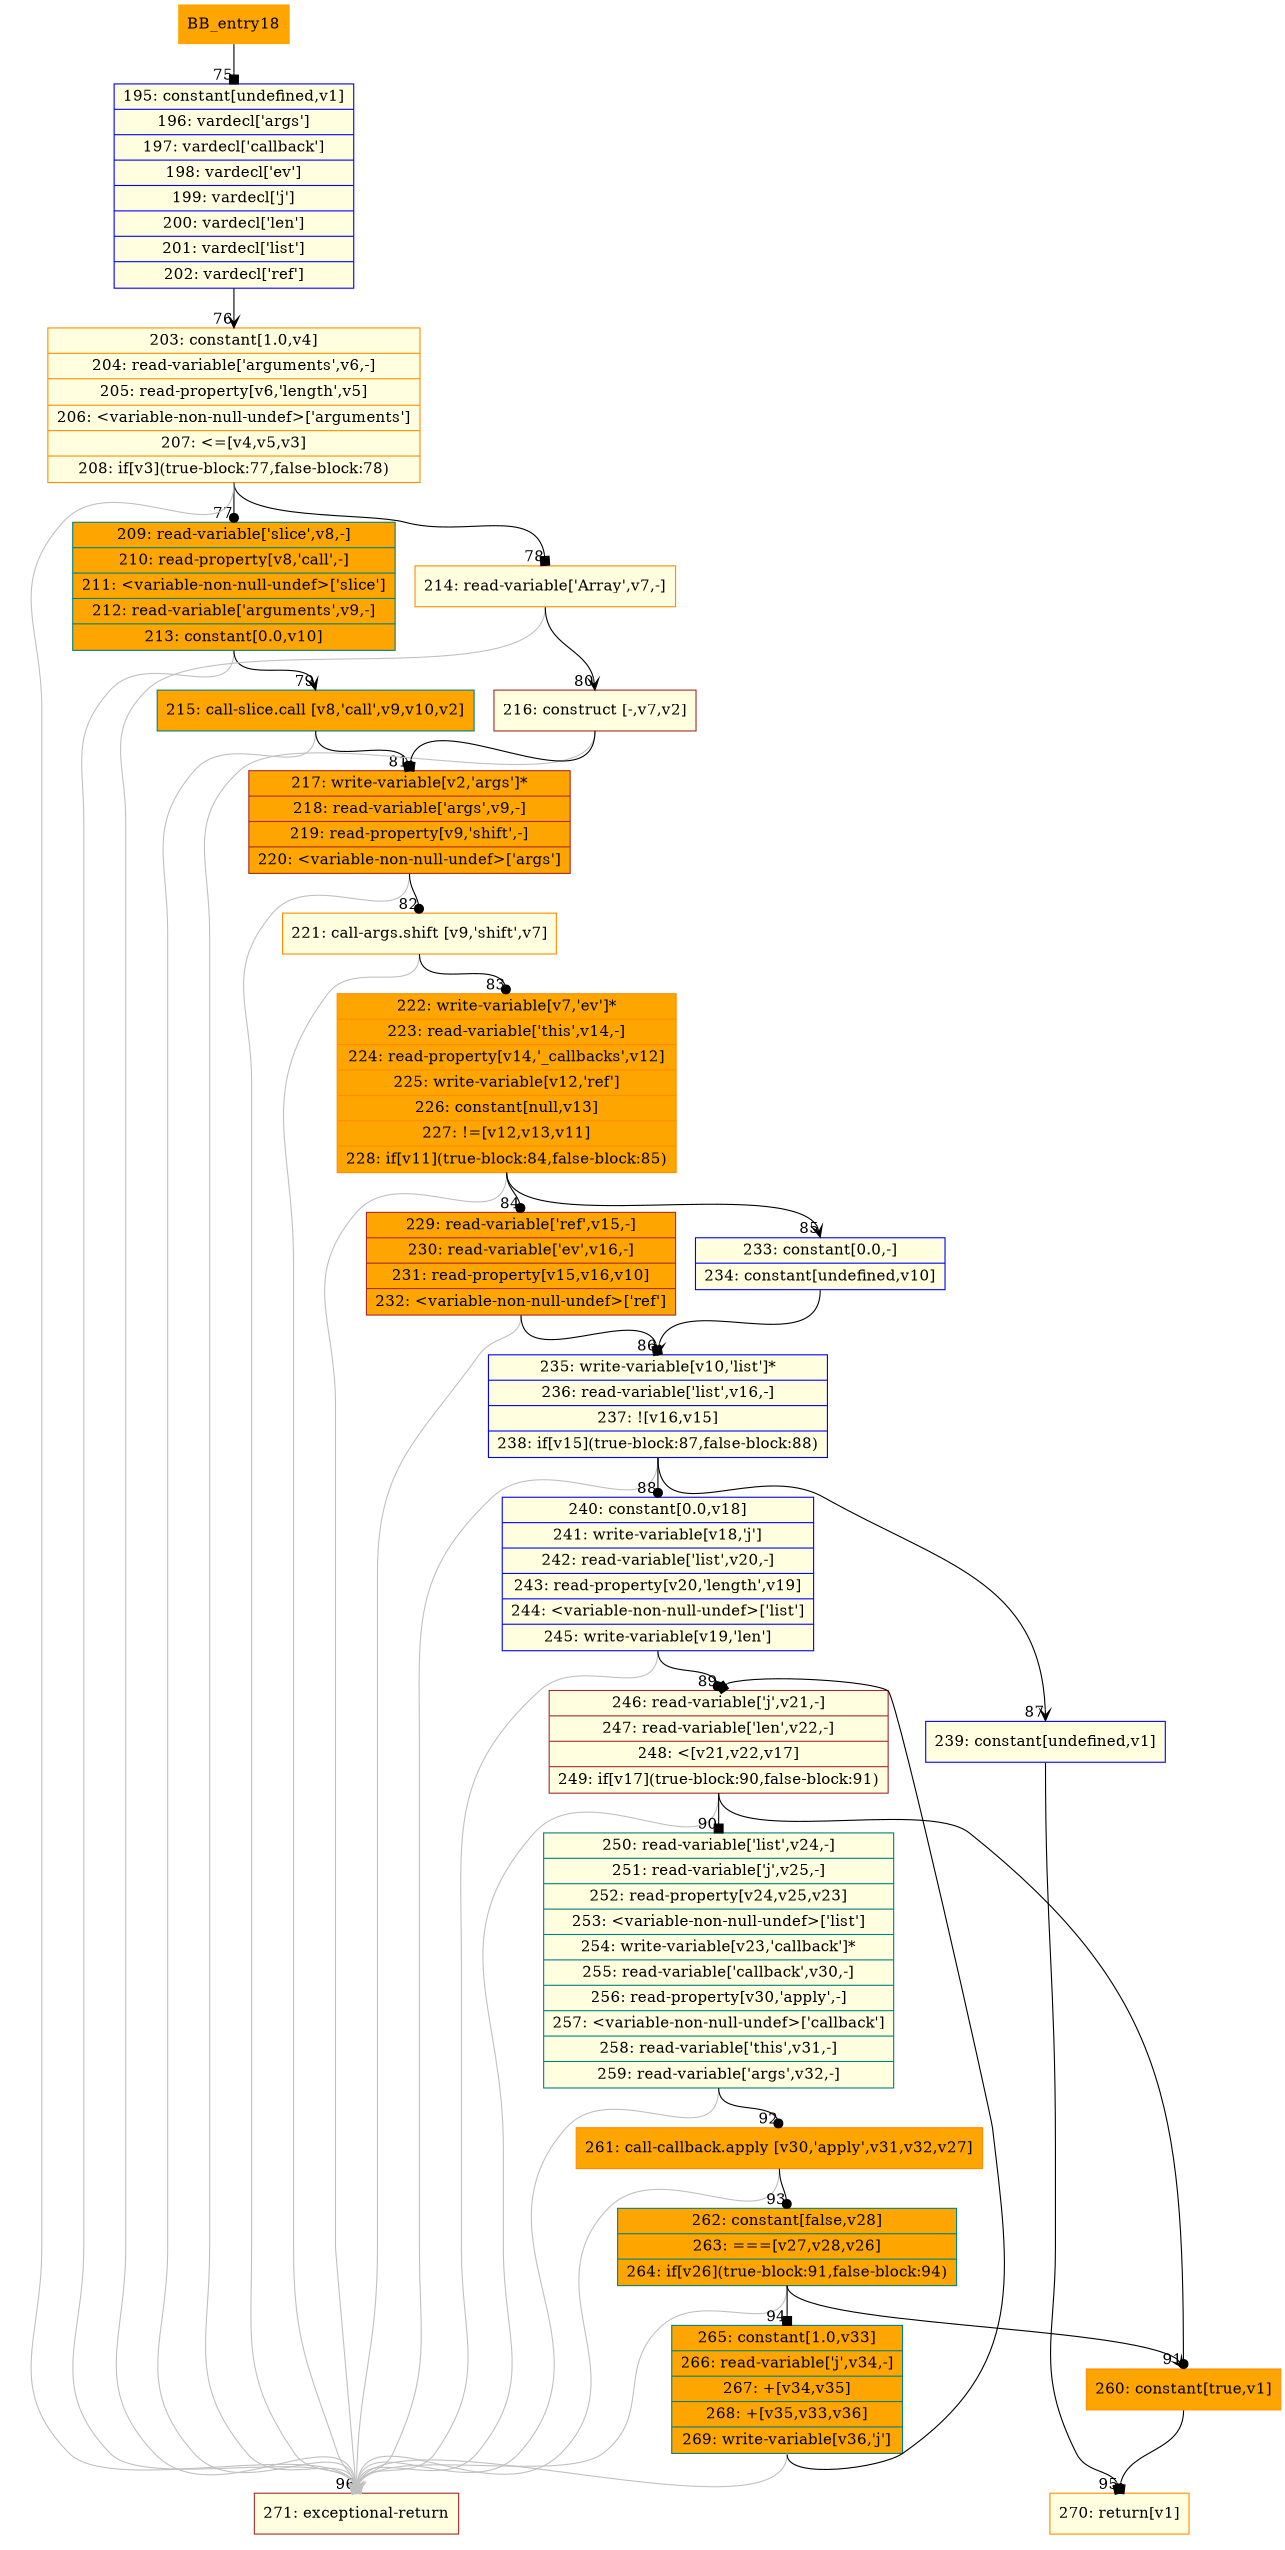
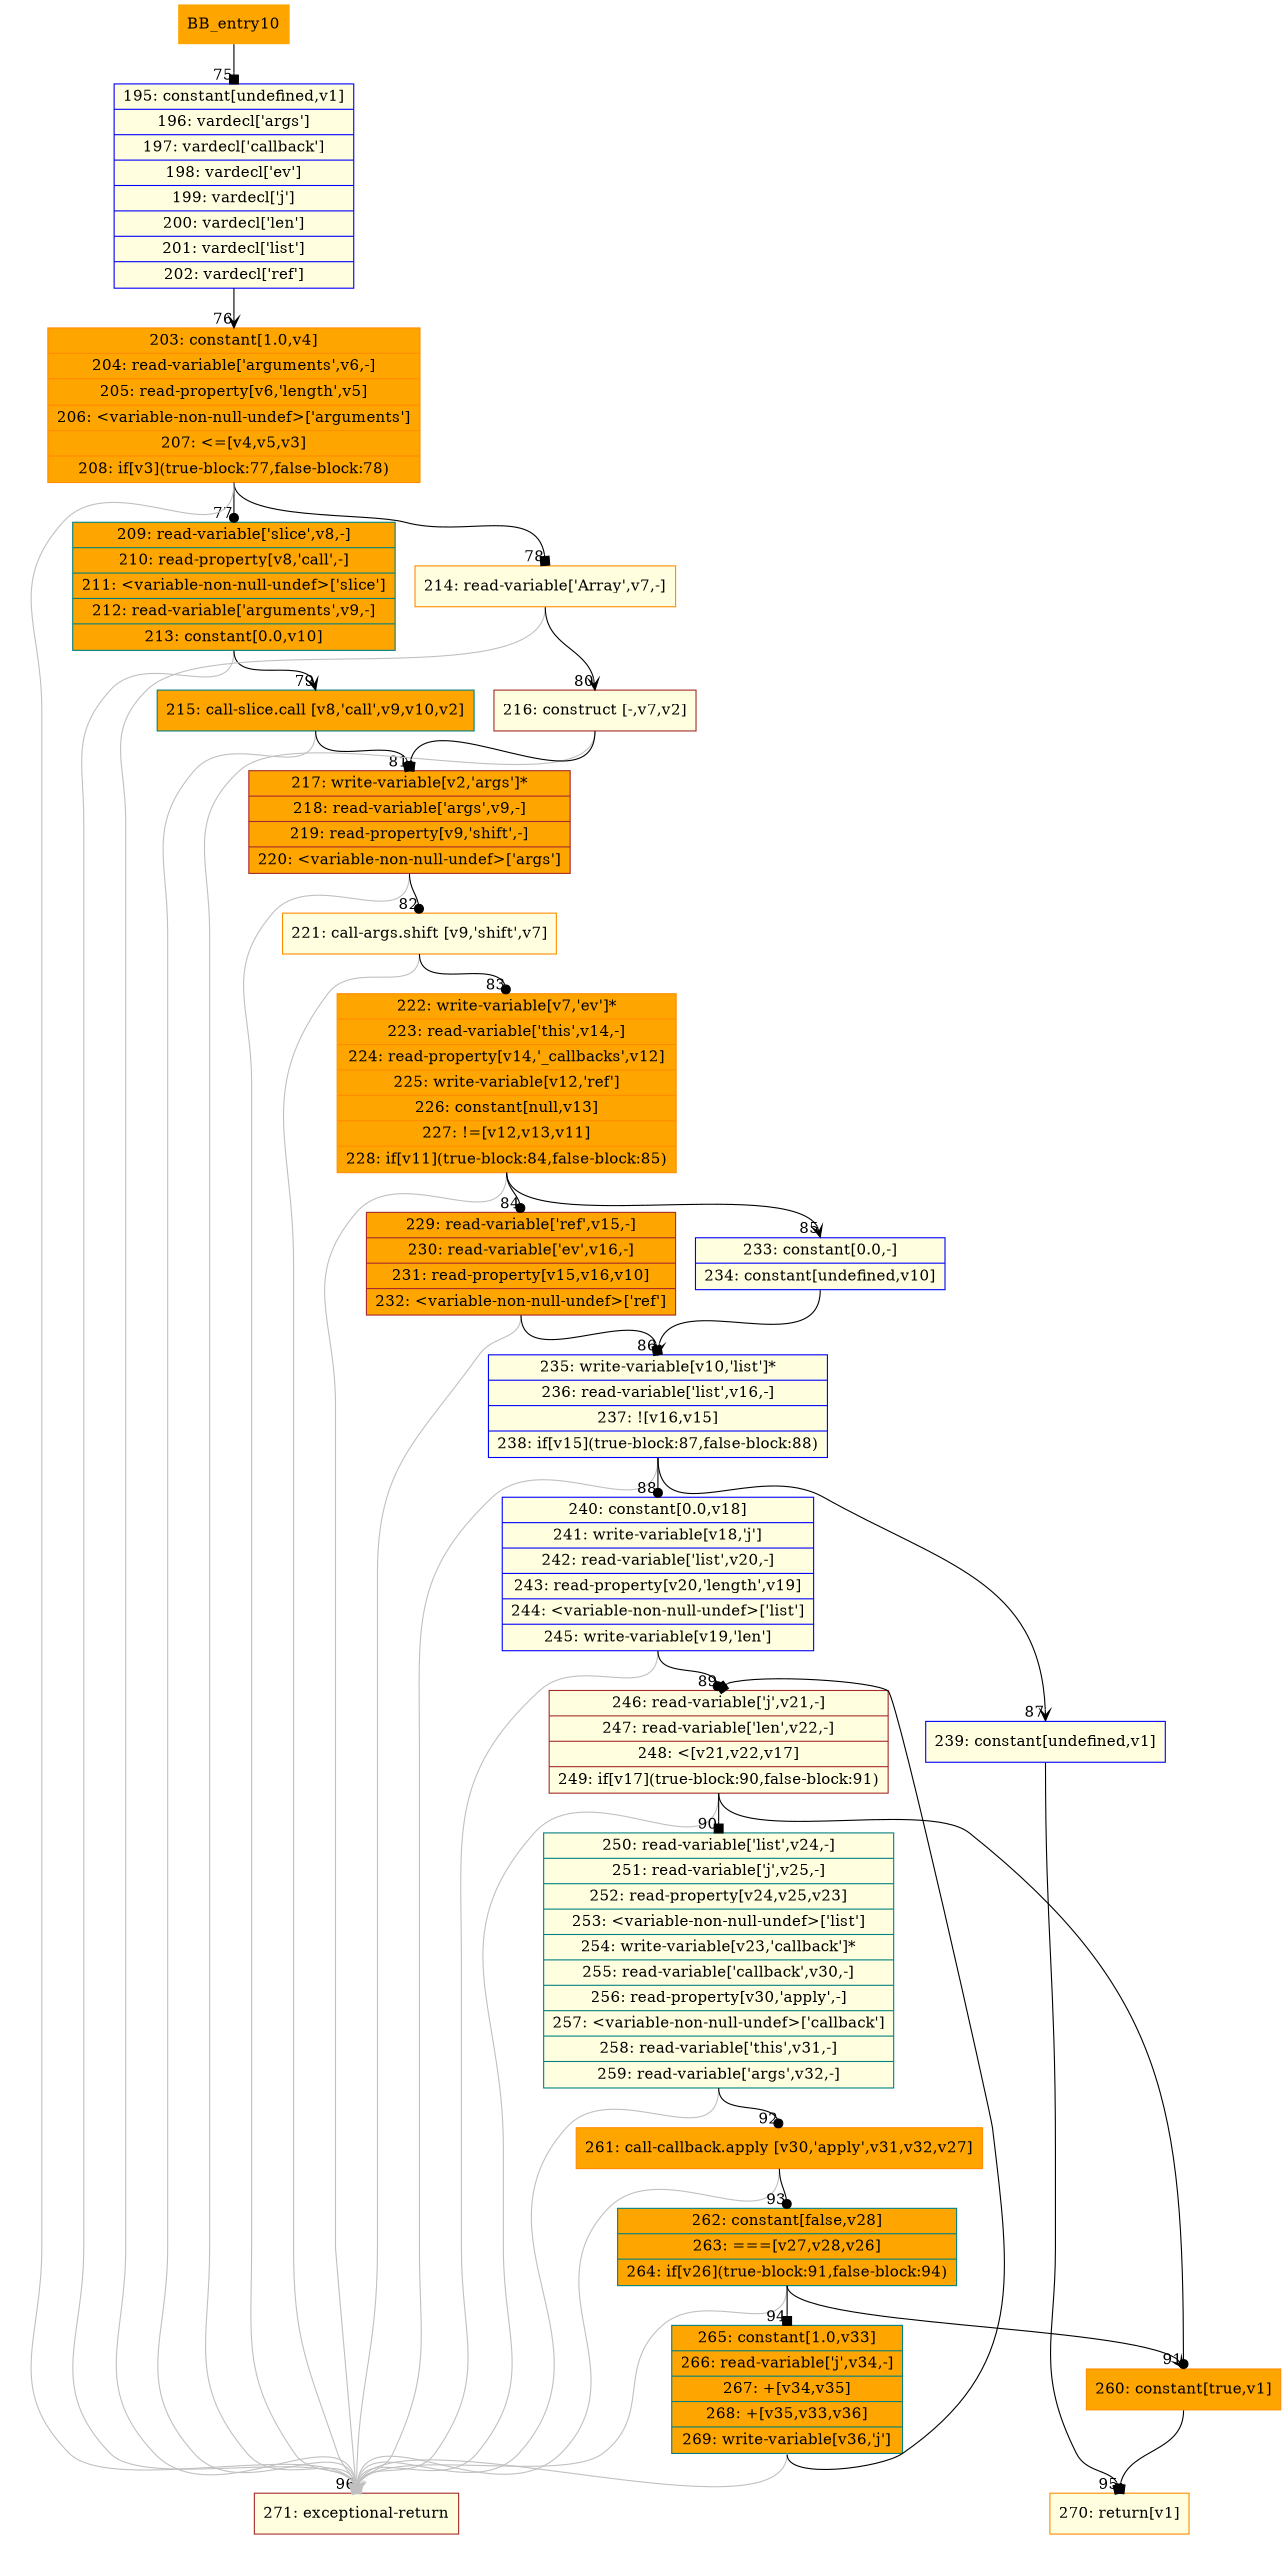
(234, 24) -> (234, 24)
(234, 405) -> (234, 405)
